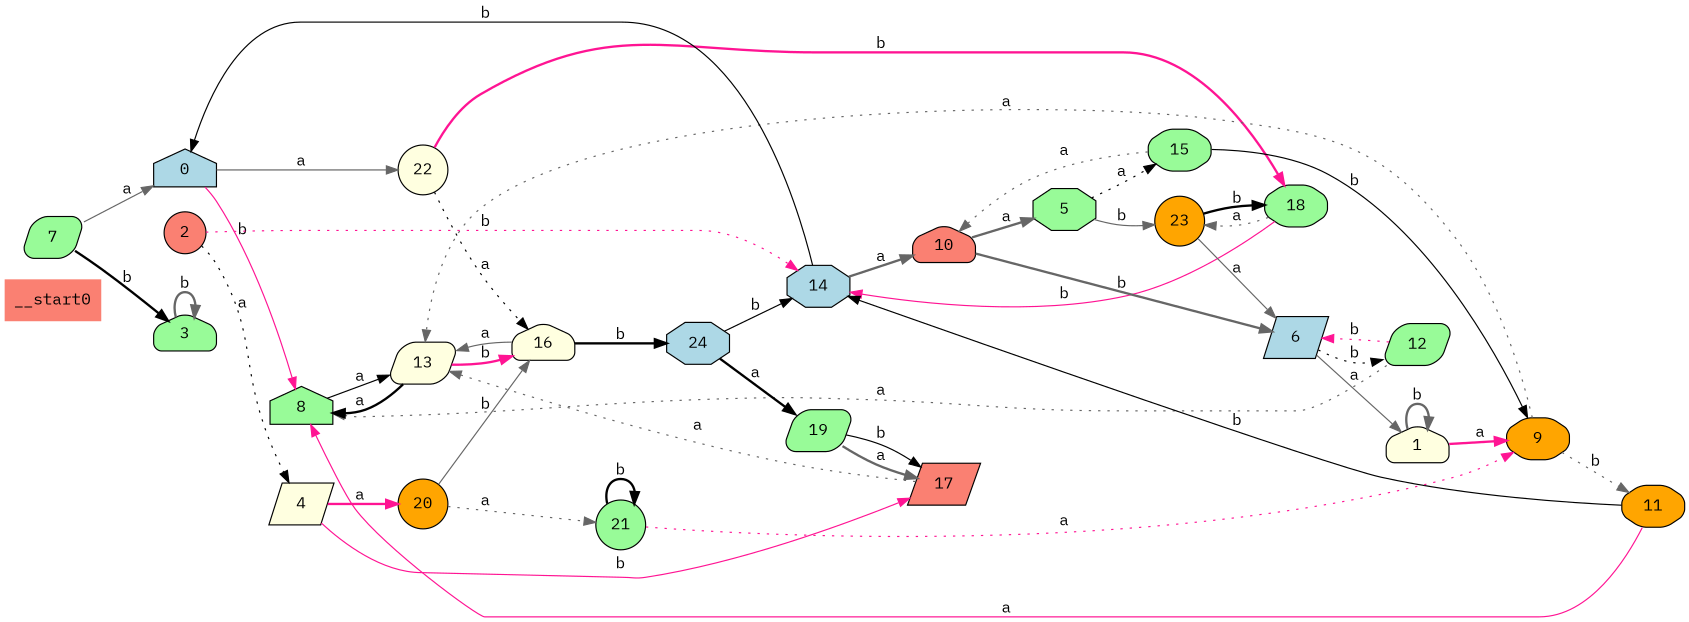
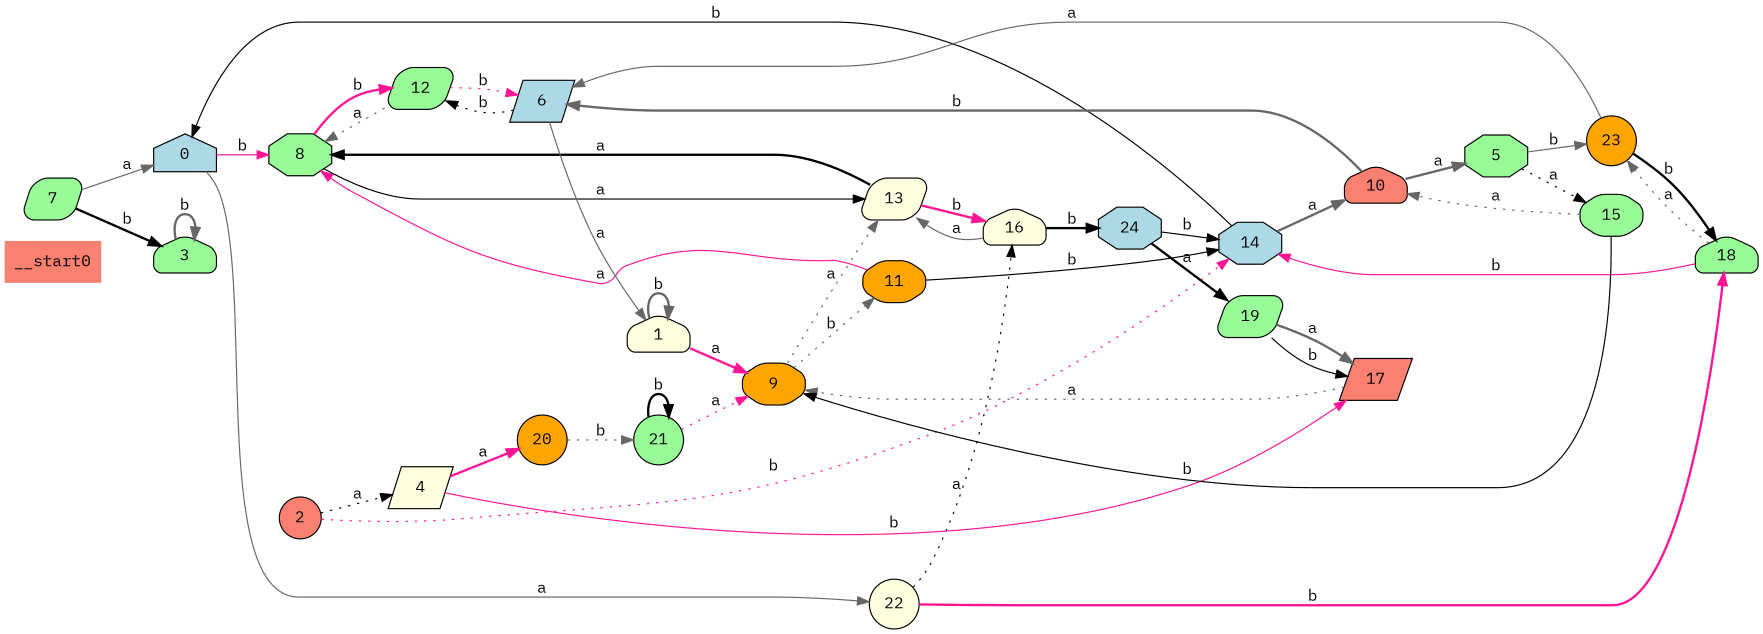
none -> (342, 104)
(1296, 206) -> (1727, 256)
(301, 407) -> (300, 155)
(480, 427) -> none
(685, 440) -> (1081, 399)
(486, 501) -> (601, 431)
